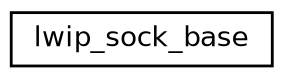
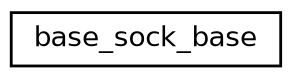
(142, 39) -> (146, 39)
